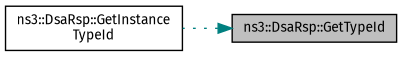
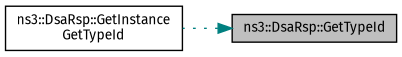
(94, 28) -> (94, 28)
